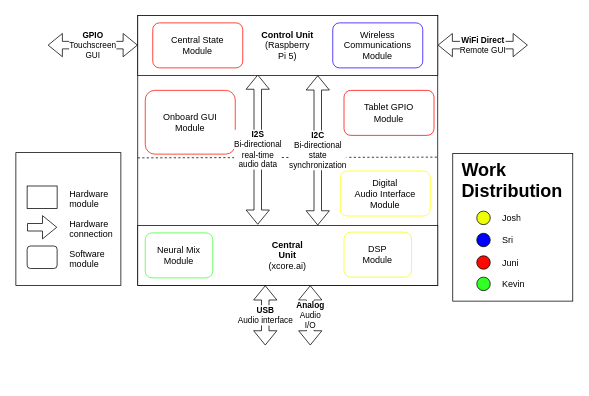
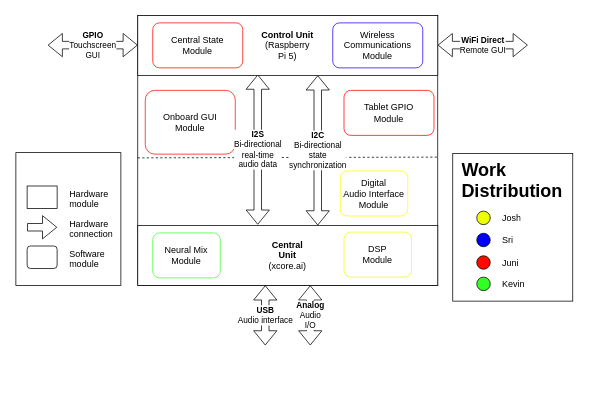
(385, 194) -> (374, 194)
(179, 255) -> (186, 255)
